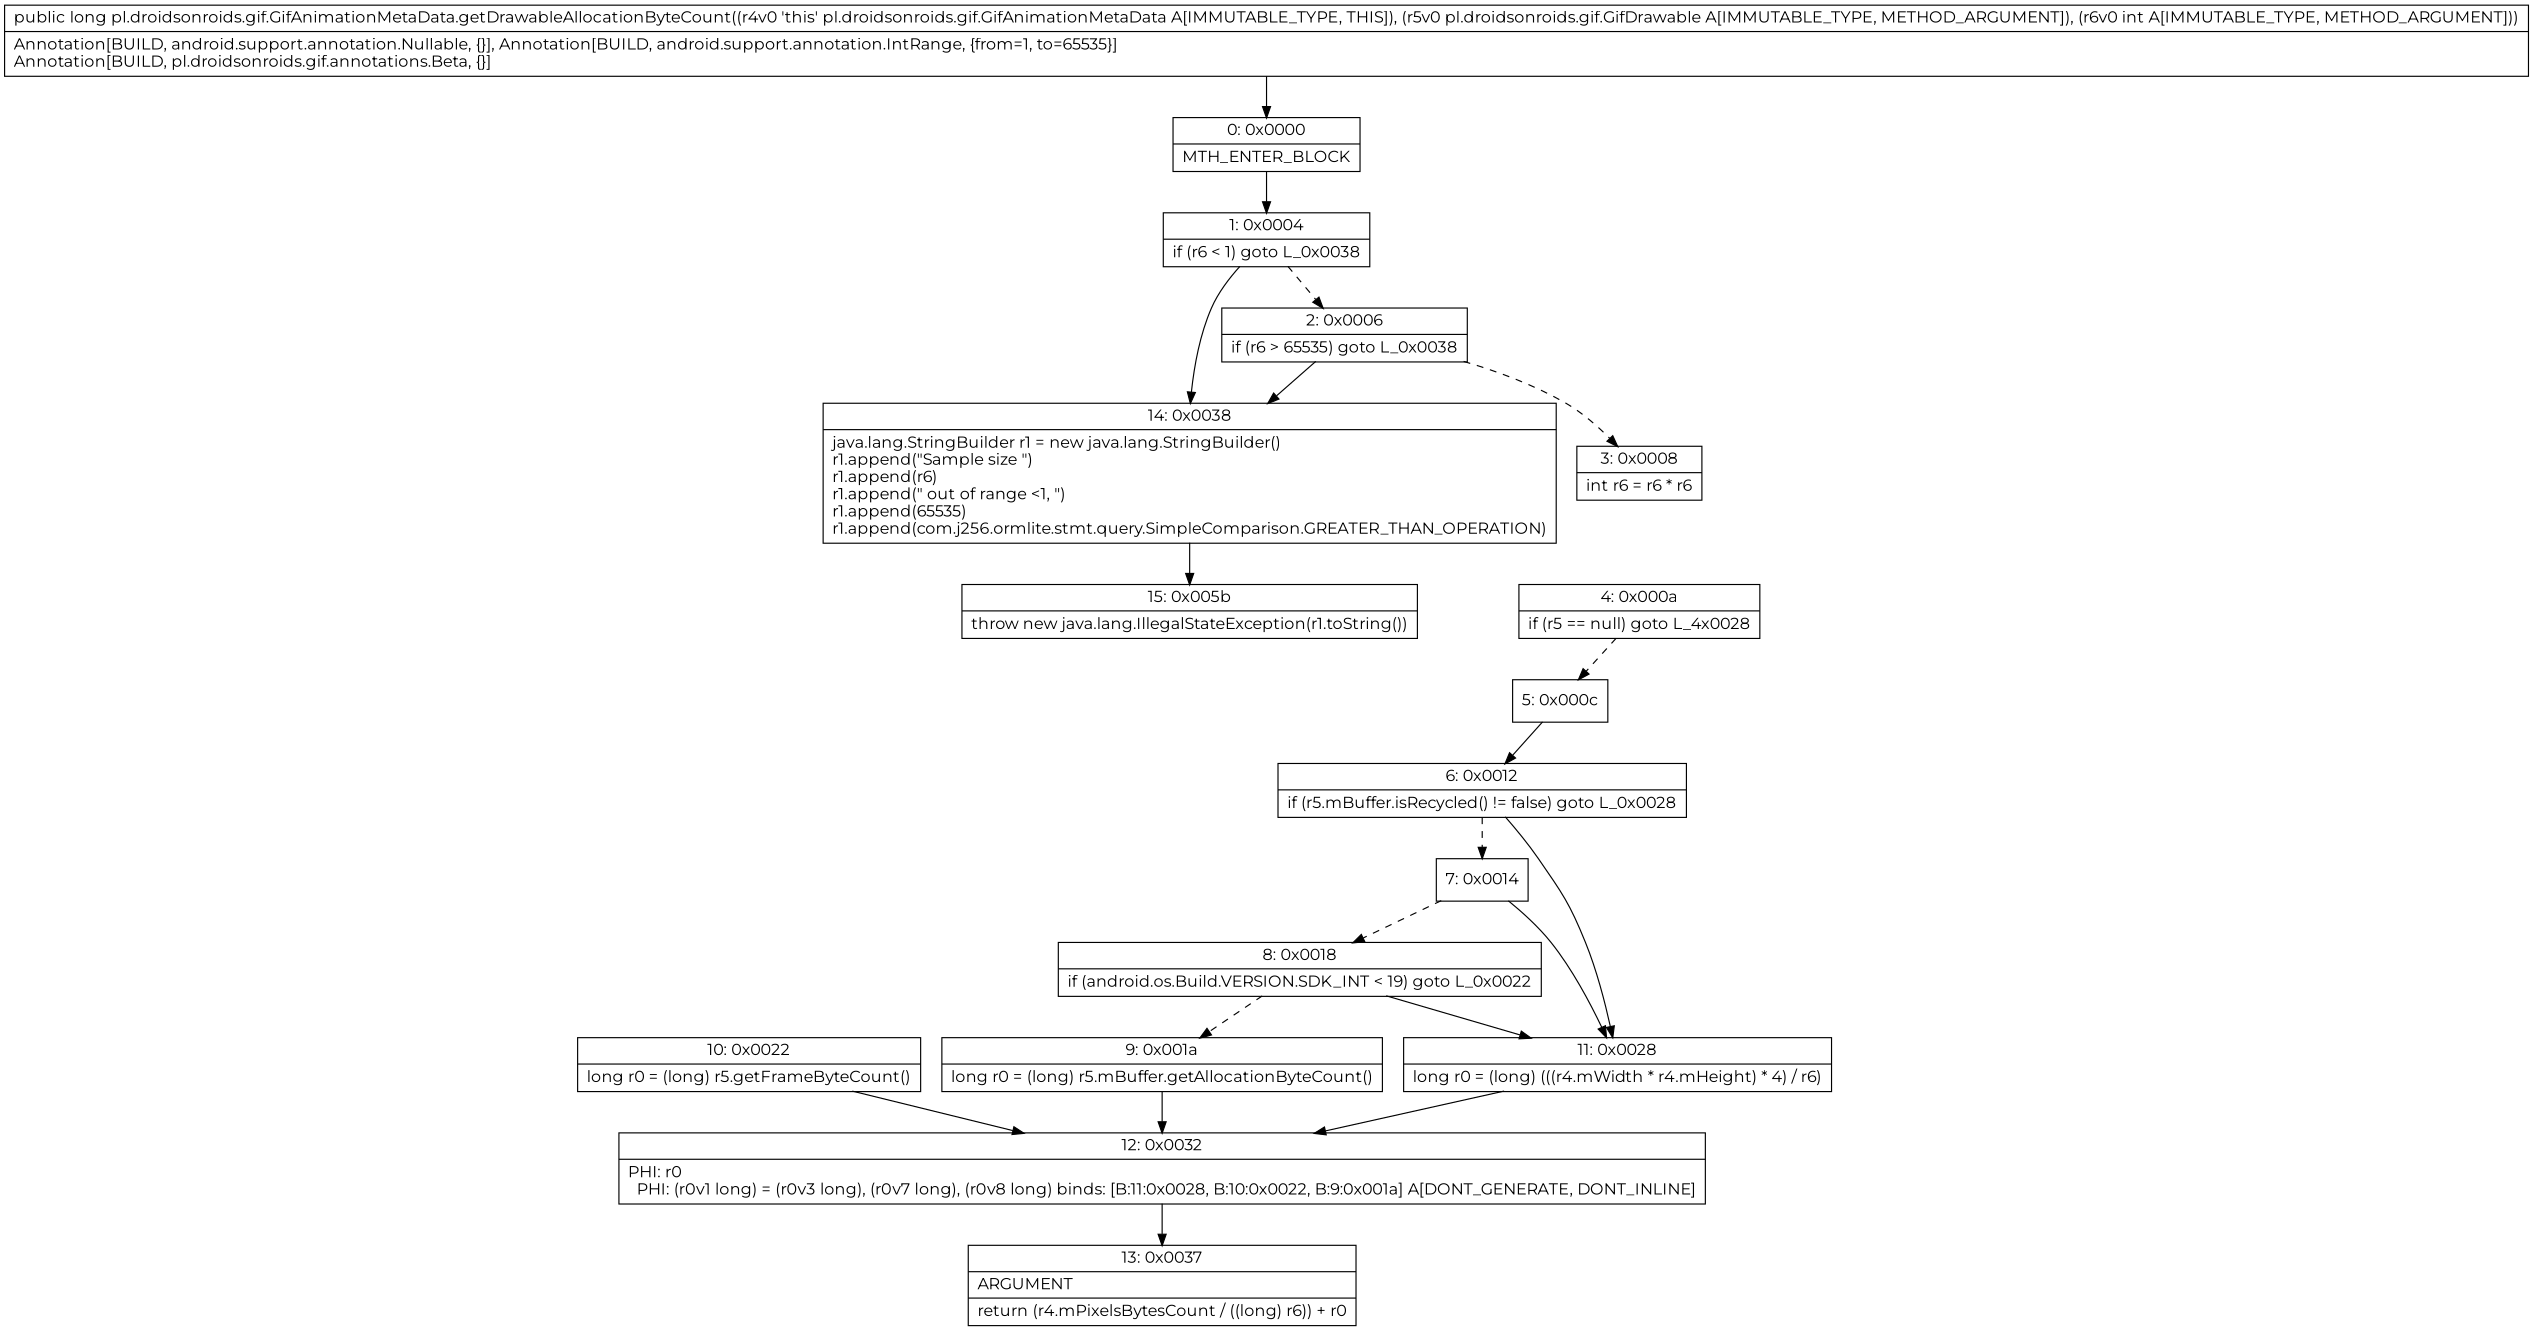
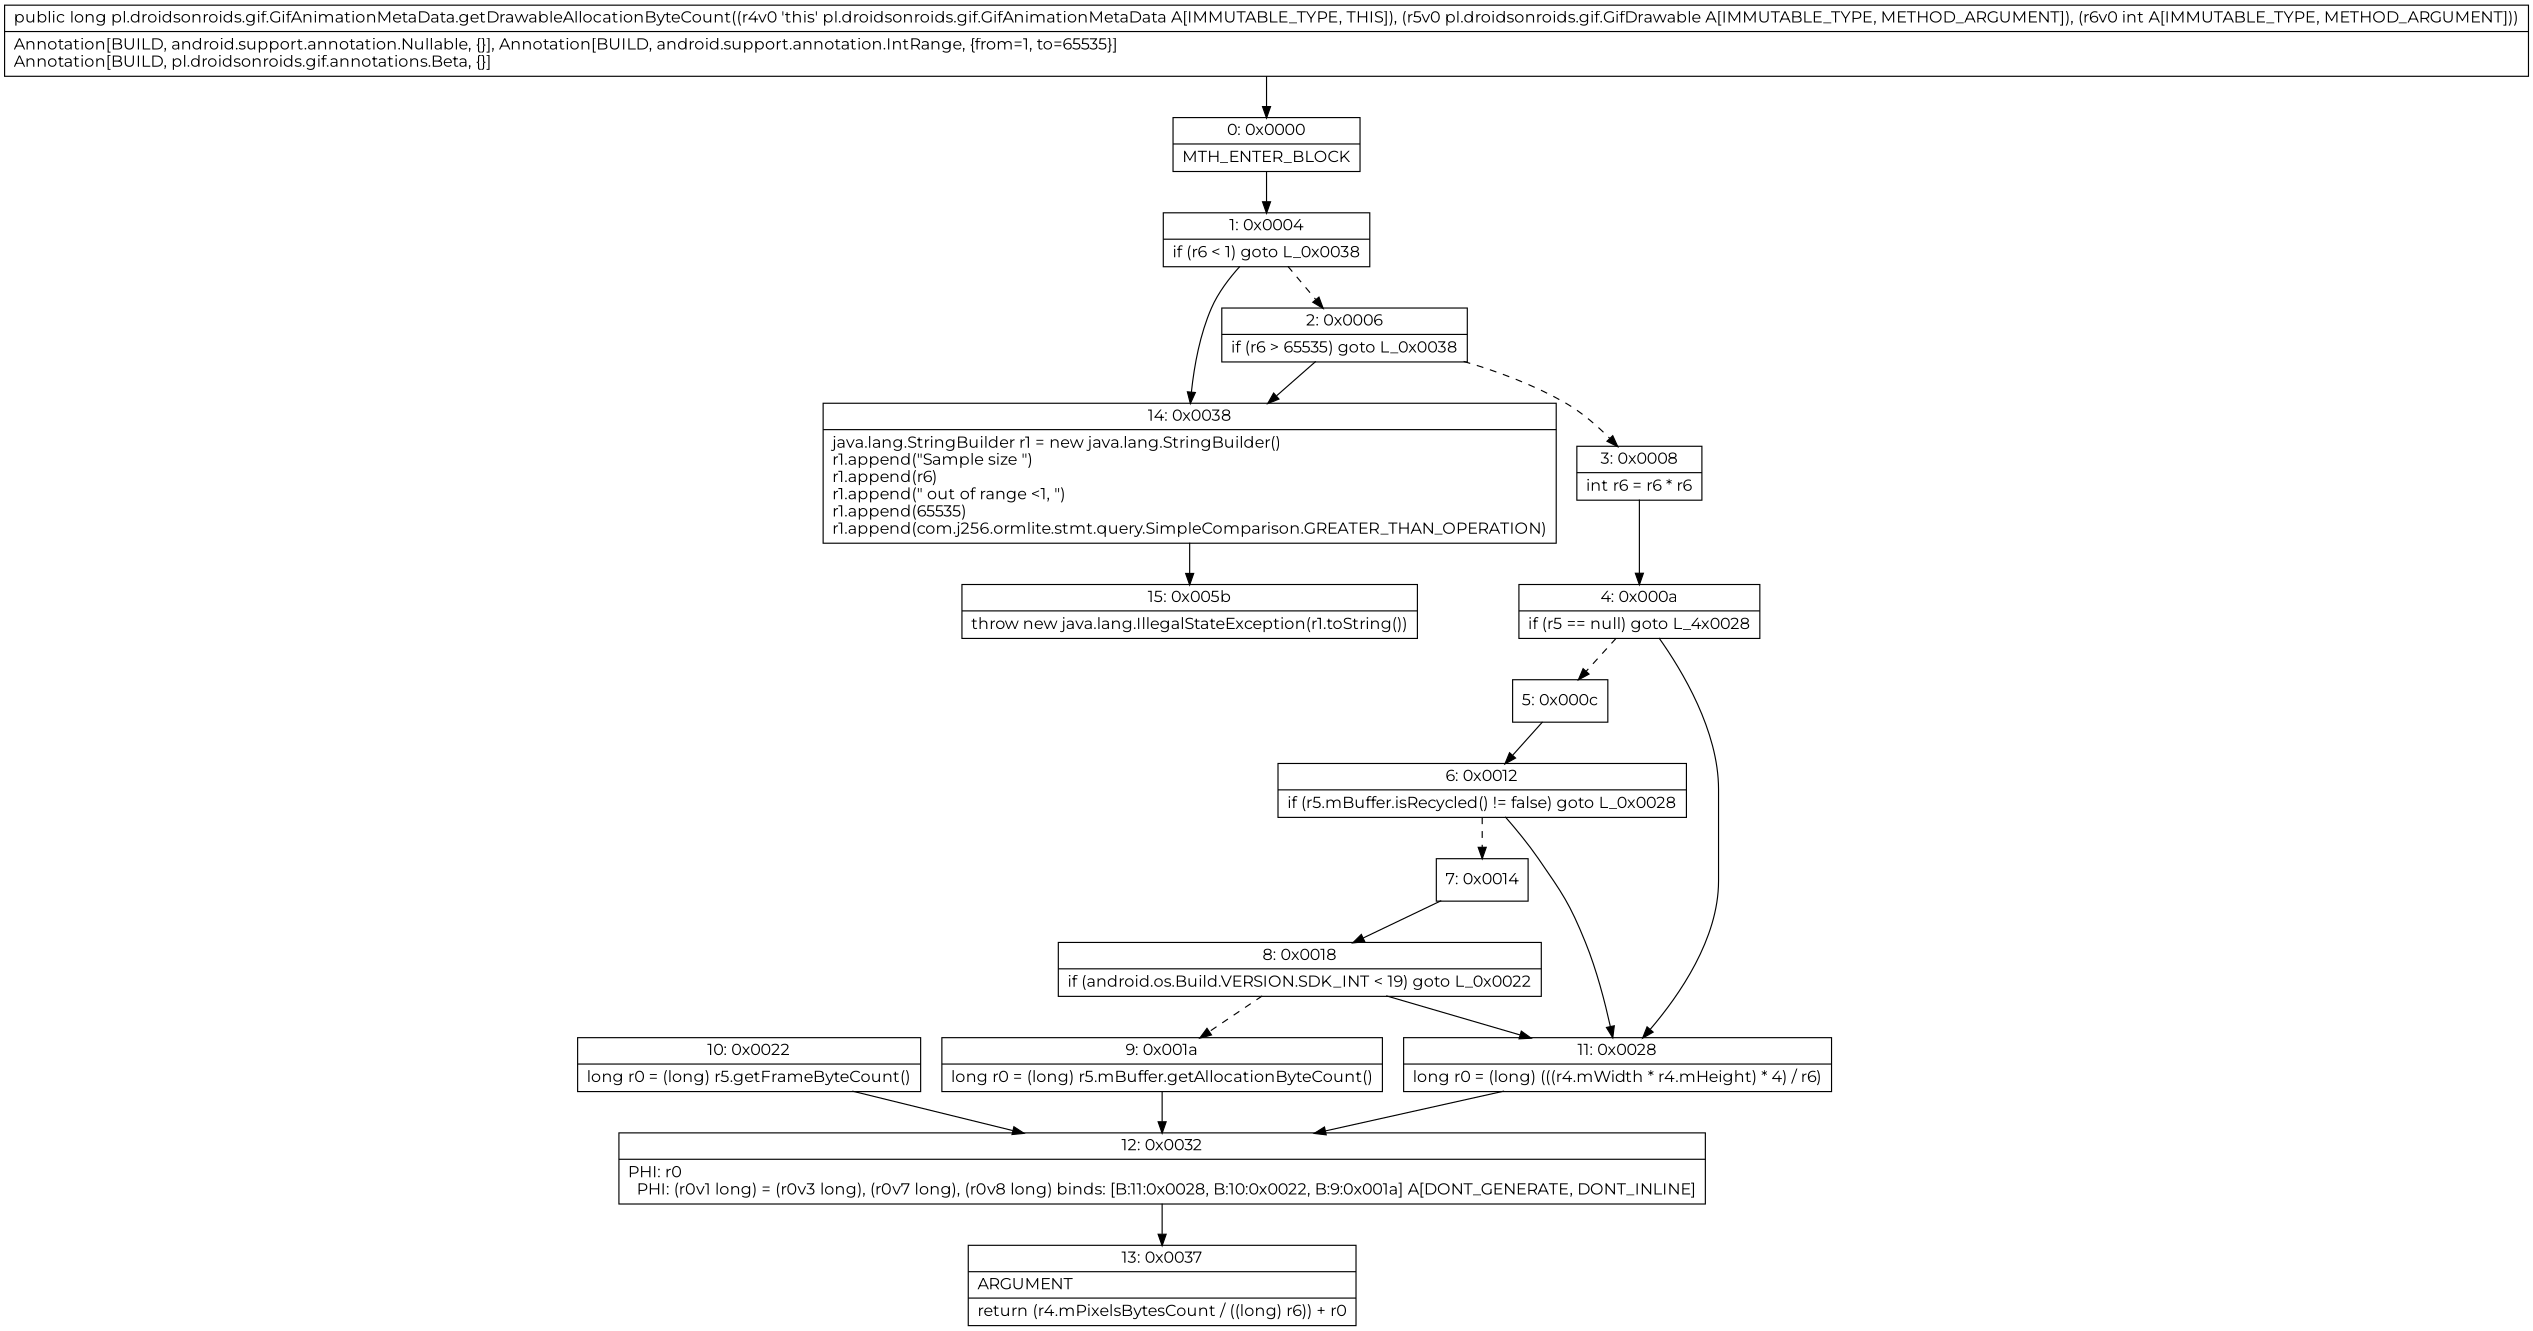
none -> (1639, 536)
(1402, 919) -> (1402, 919)
(1563, 958) -> (1719, 836)
